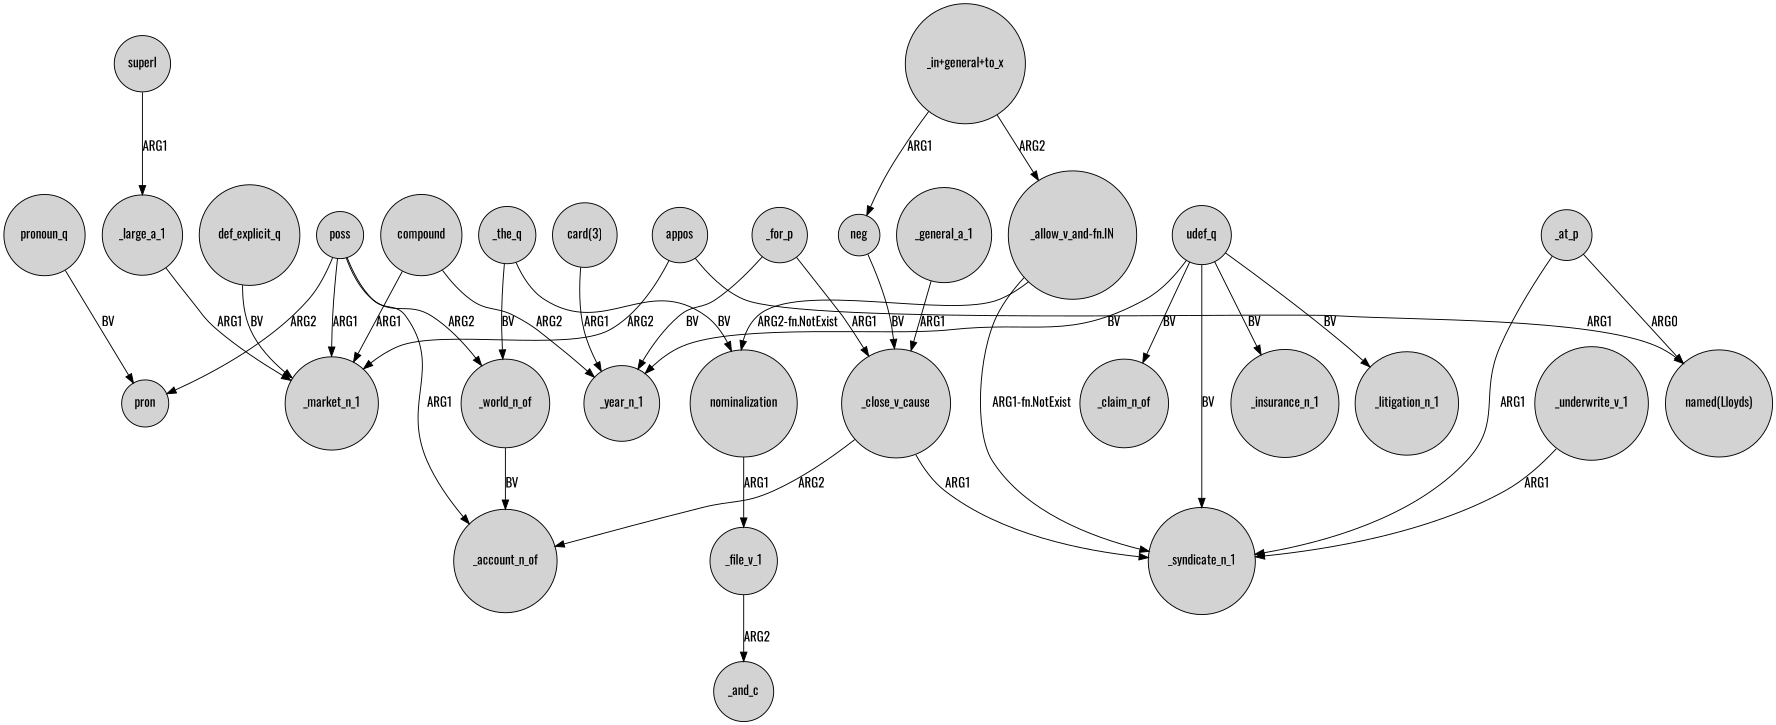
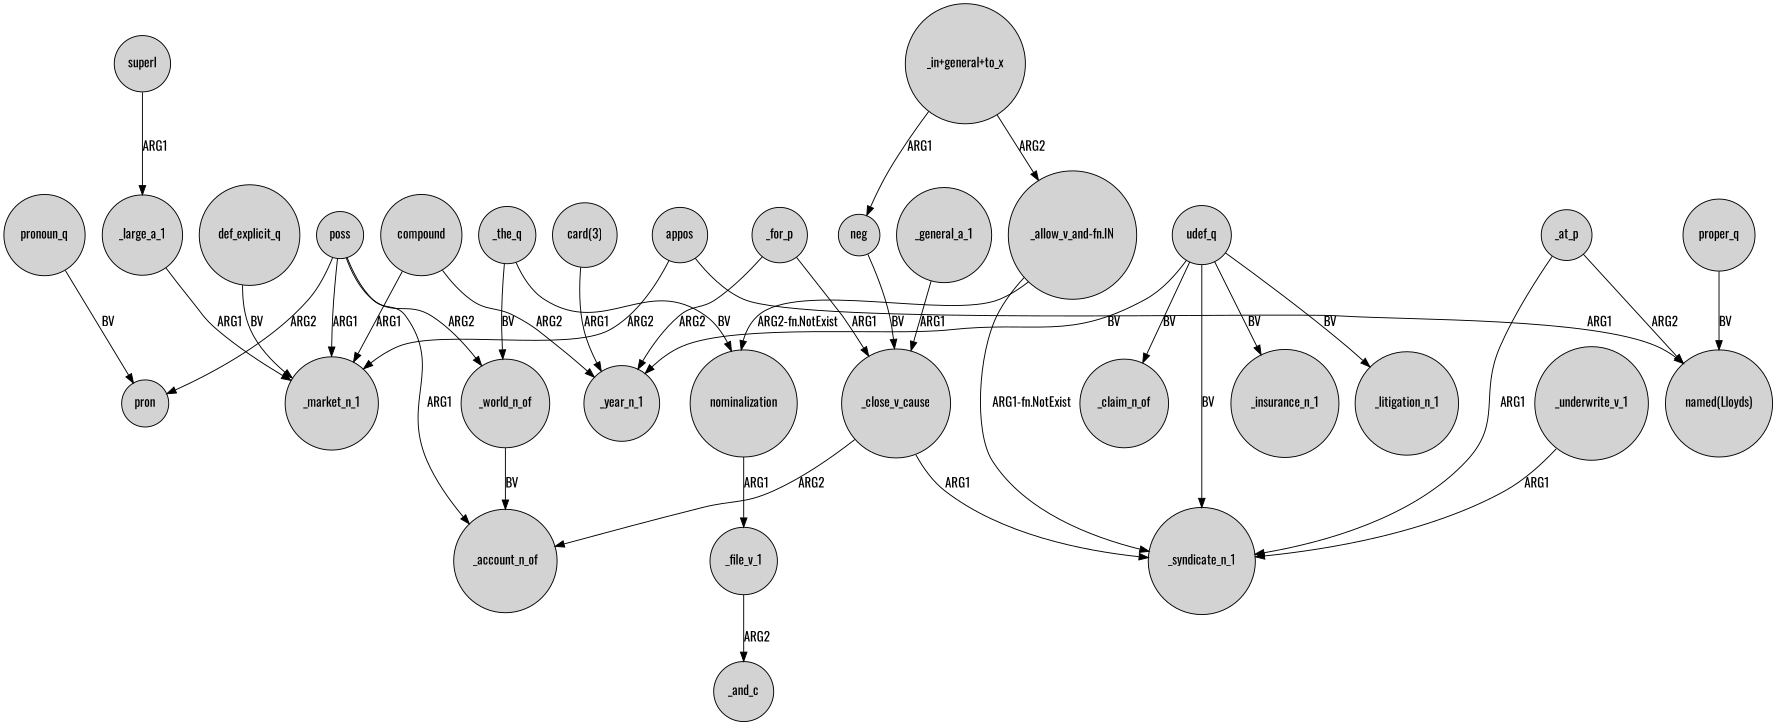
none -> (1719, 235)
(692, 323) -> (692, 323)
(1665, 323) -> (1665, 323)
